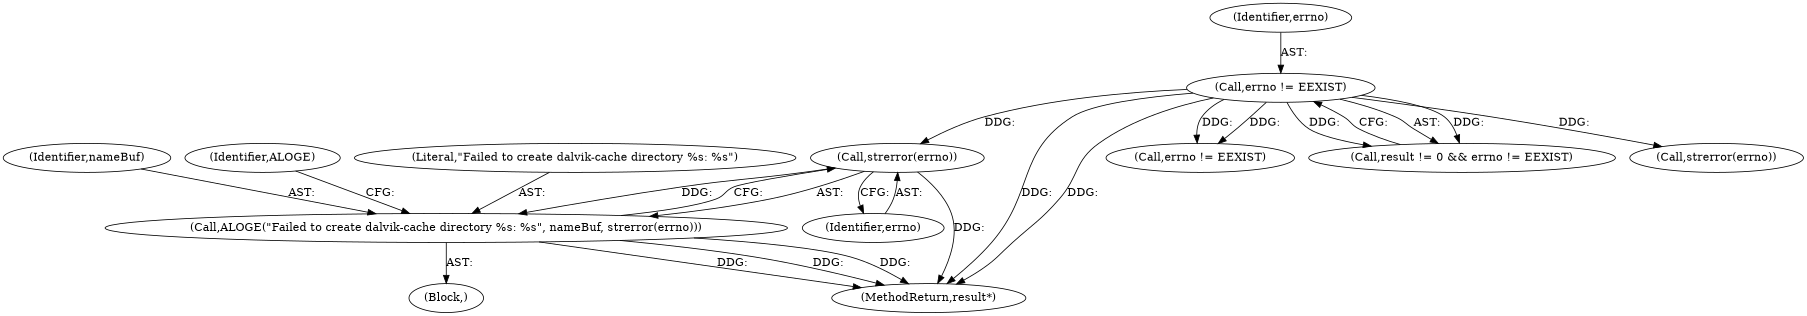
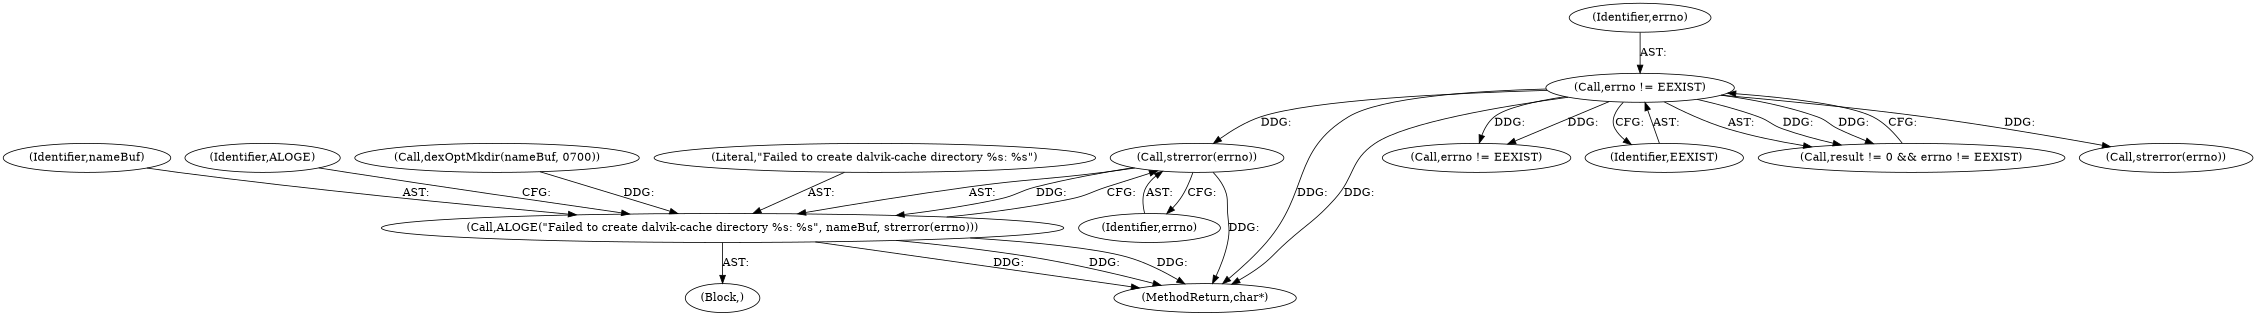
none -> (497, 158)
none -> (1664, 158)
(929, 298) -> (1205, 298)
